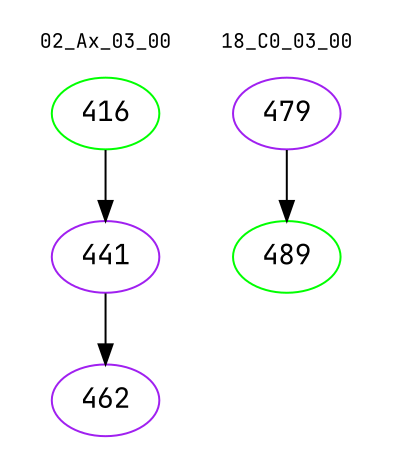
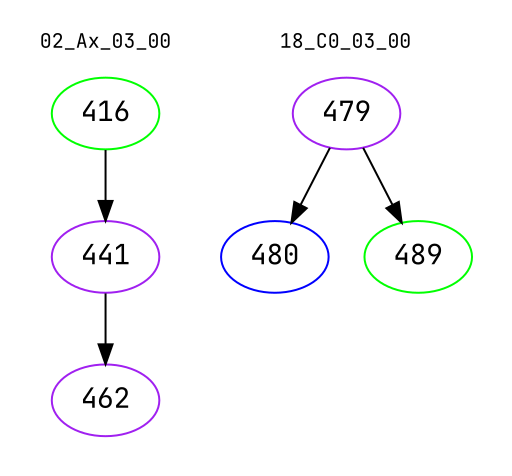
none -> (275, 257)
